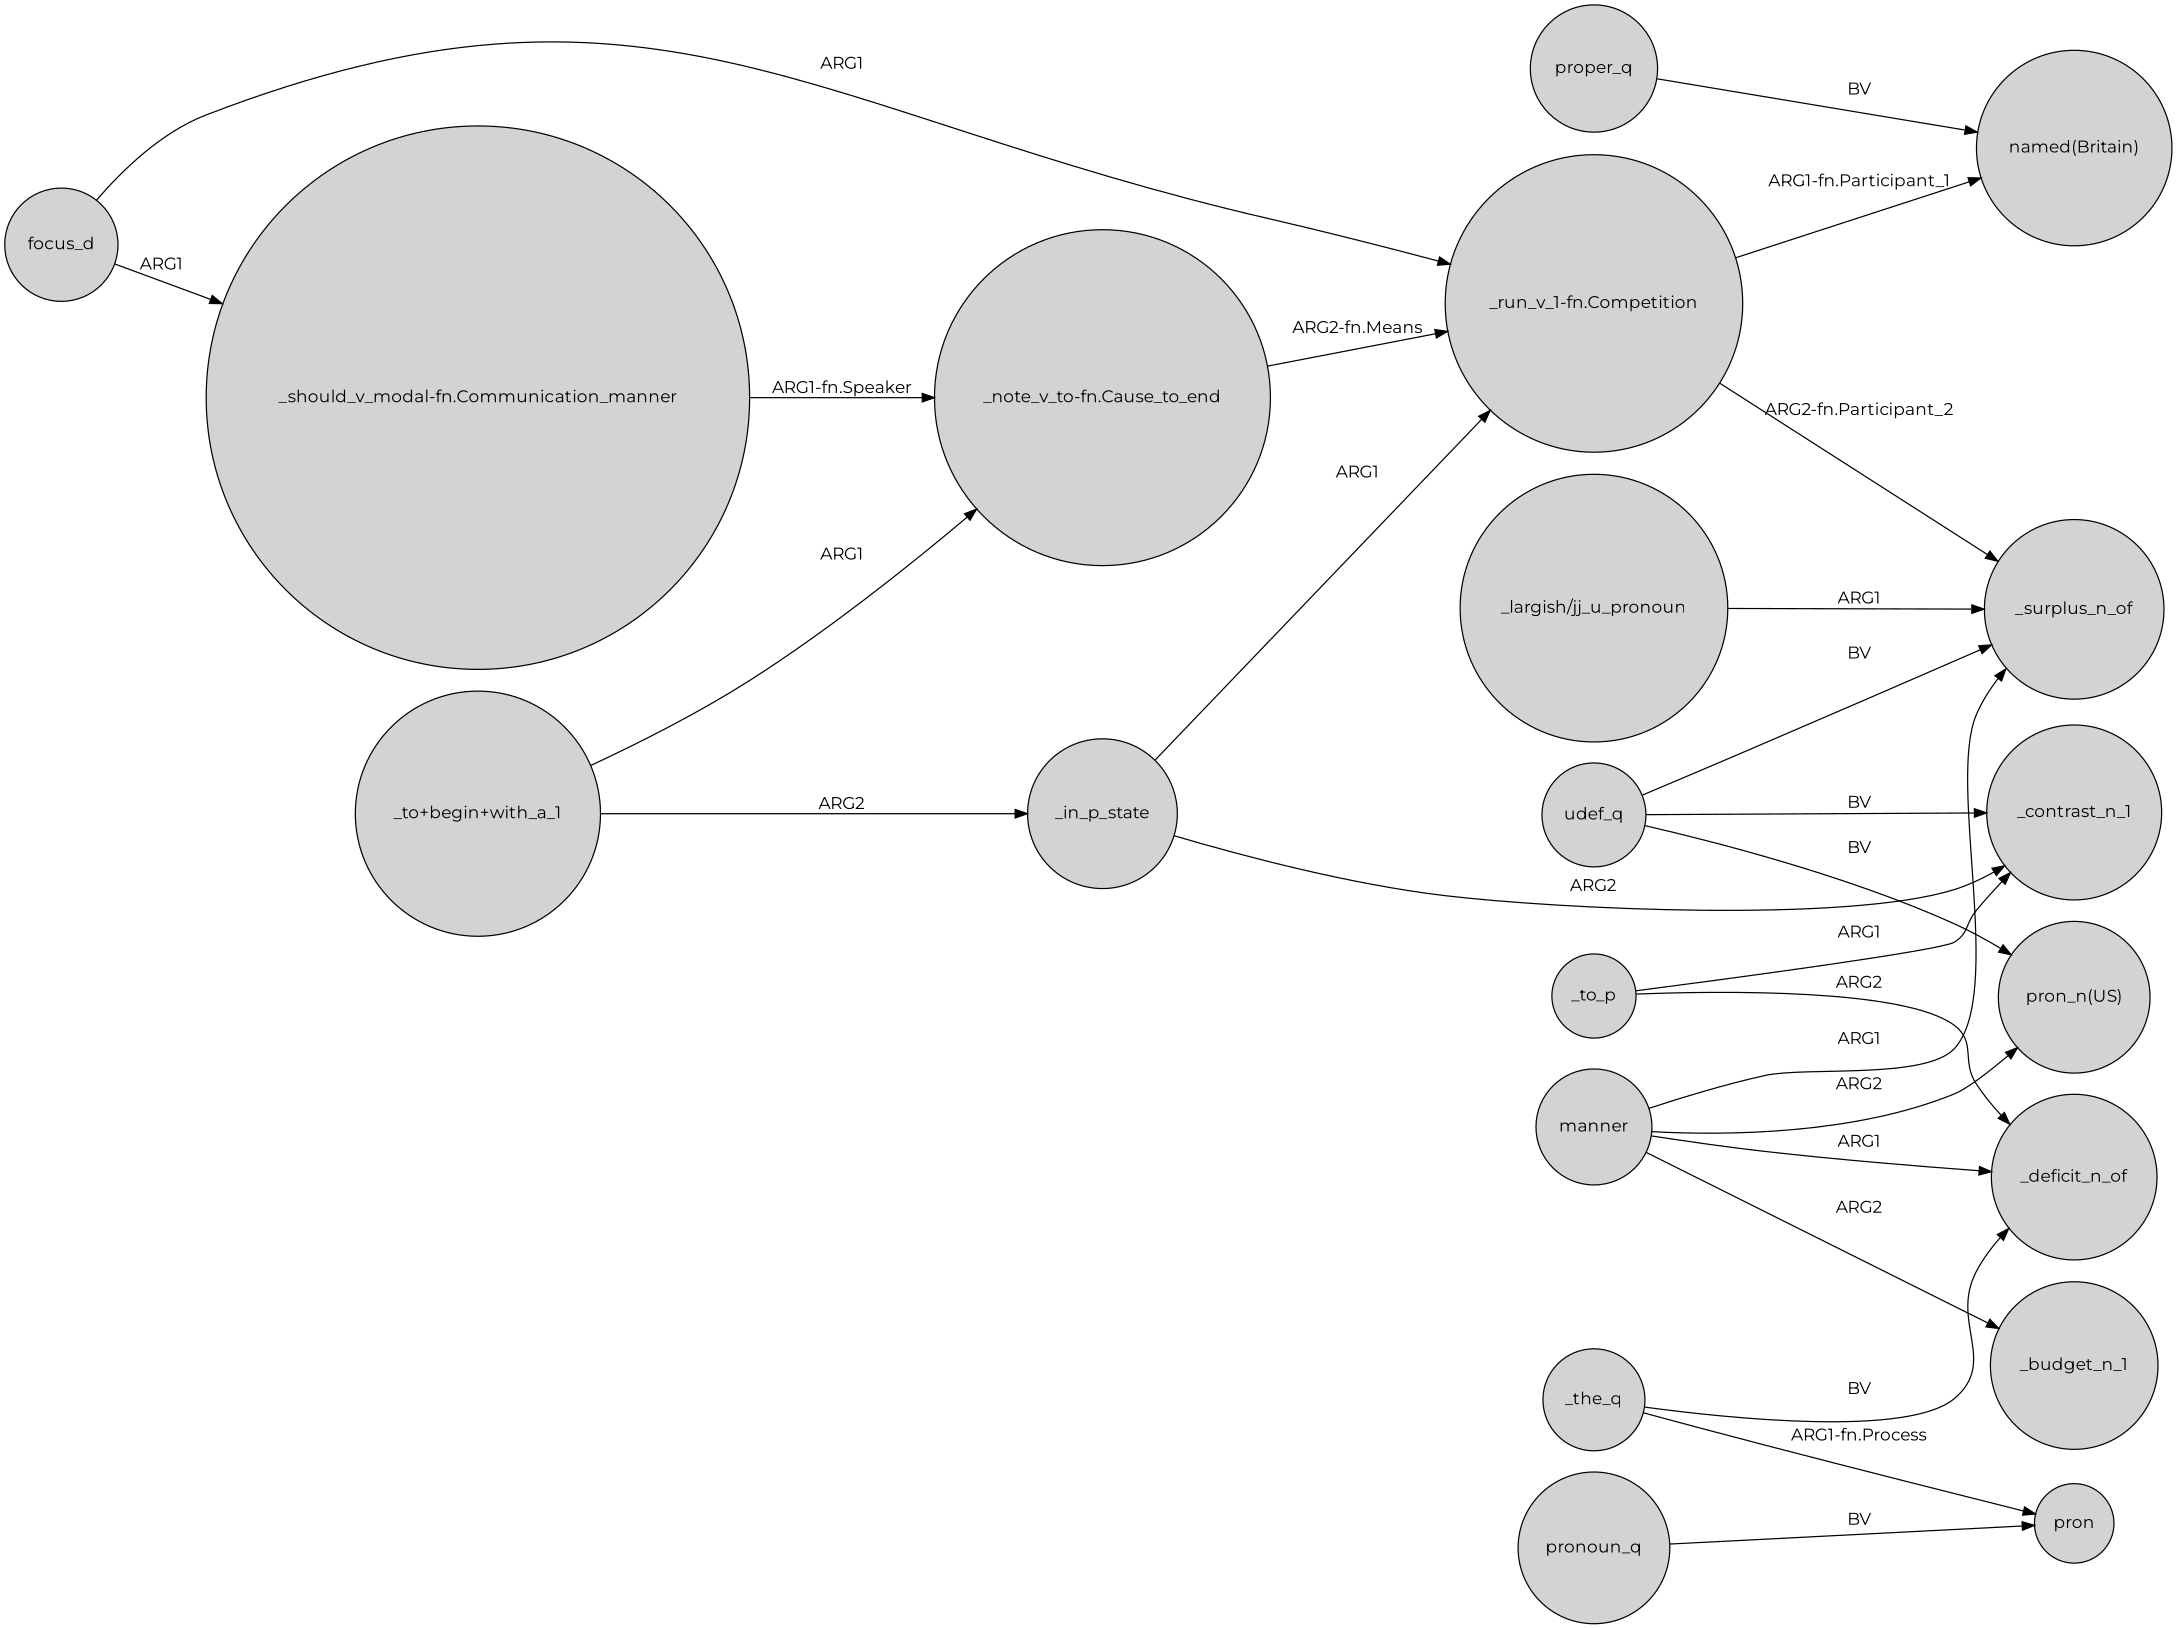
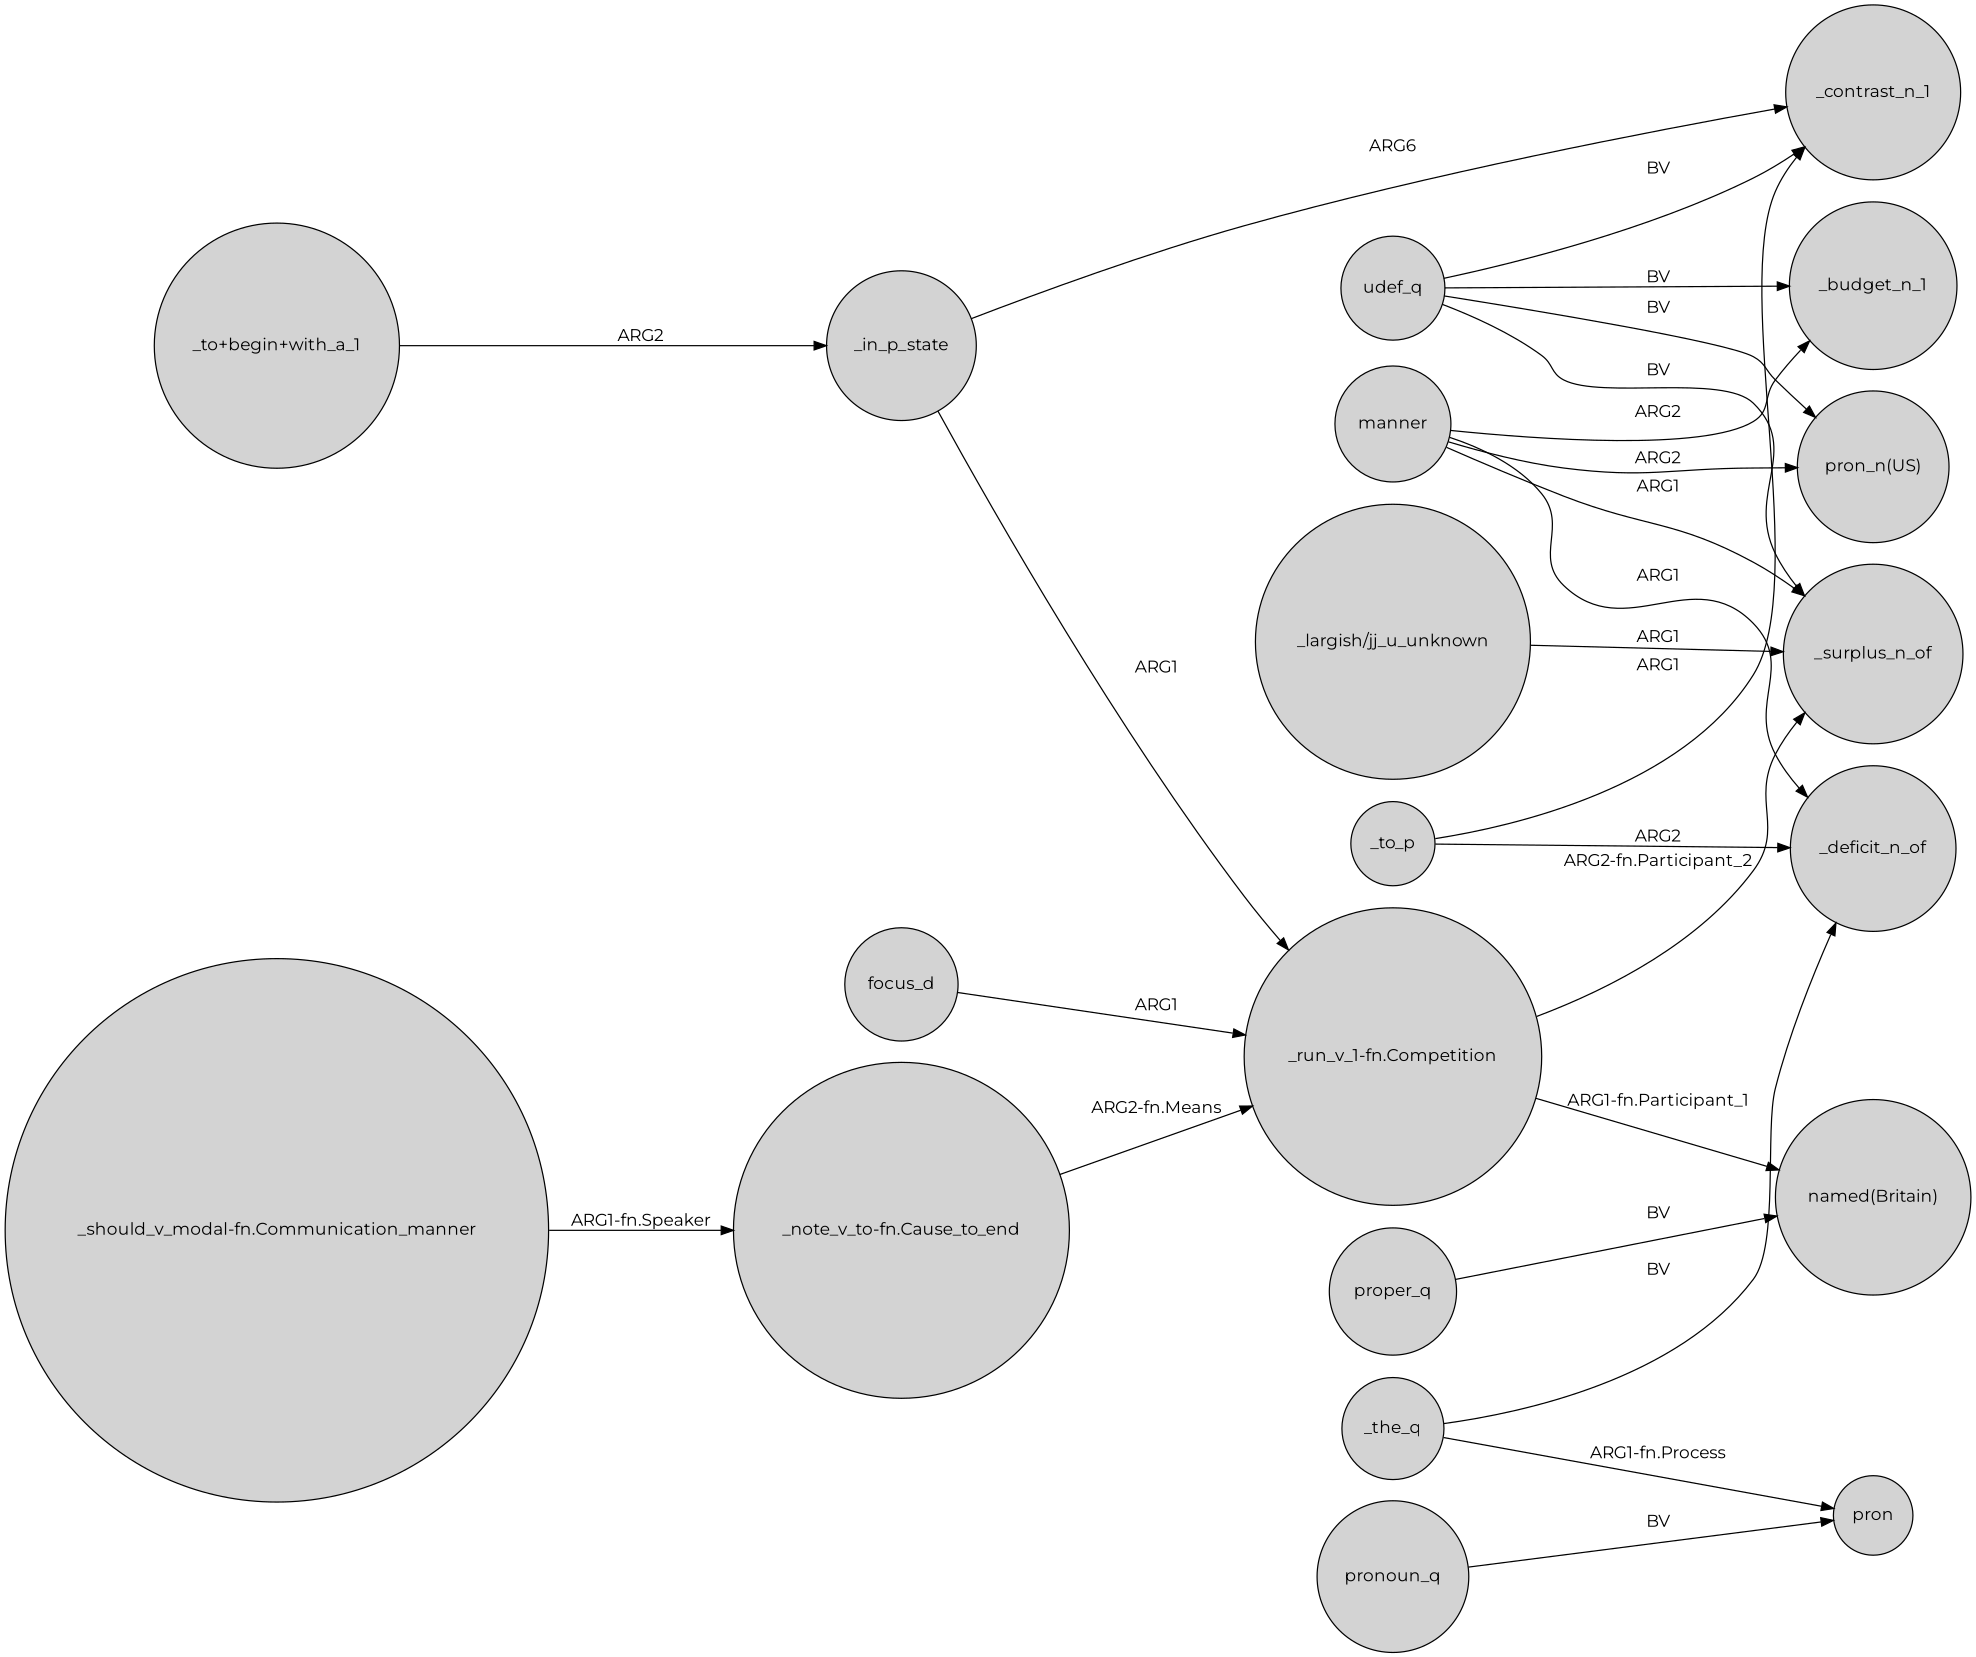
(163, 282) -> none
none -> (1611, 287)
(1594, 608) -> (1393, 642)
(788, 655) -> none
(1594, 886) -> (1393, 147)
